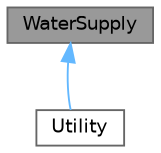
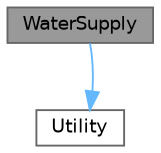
(68, 86) -> (93, 67)
